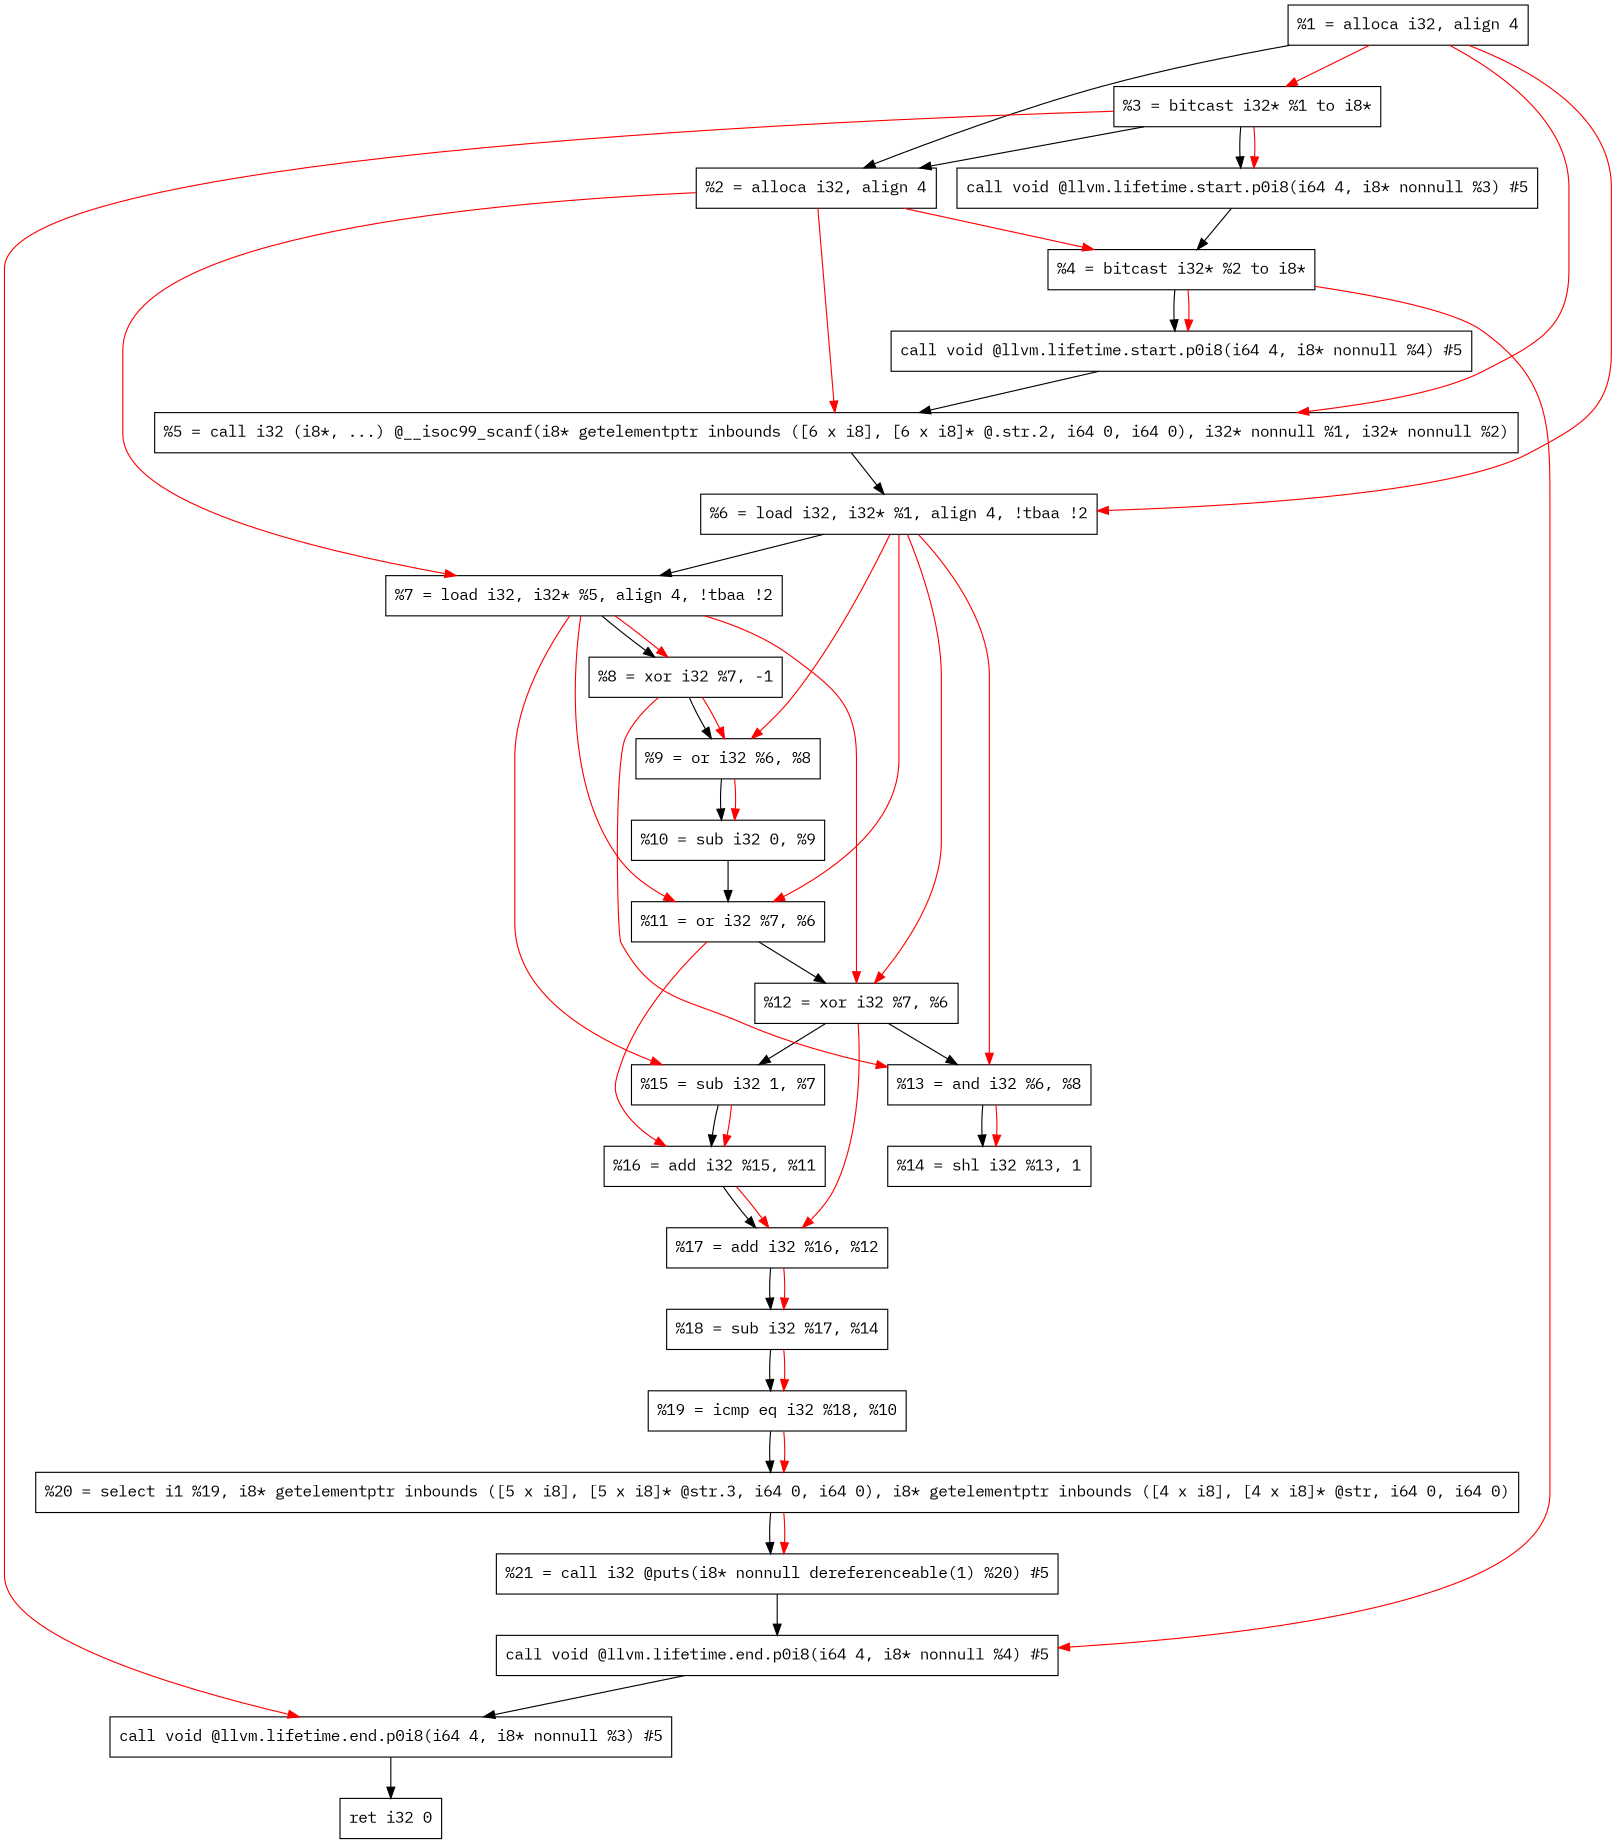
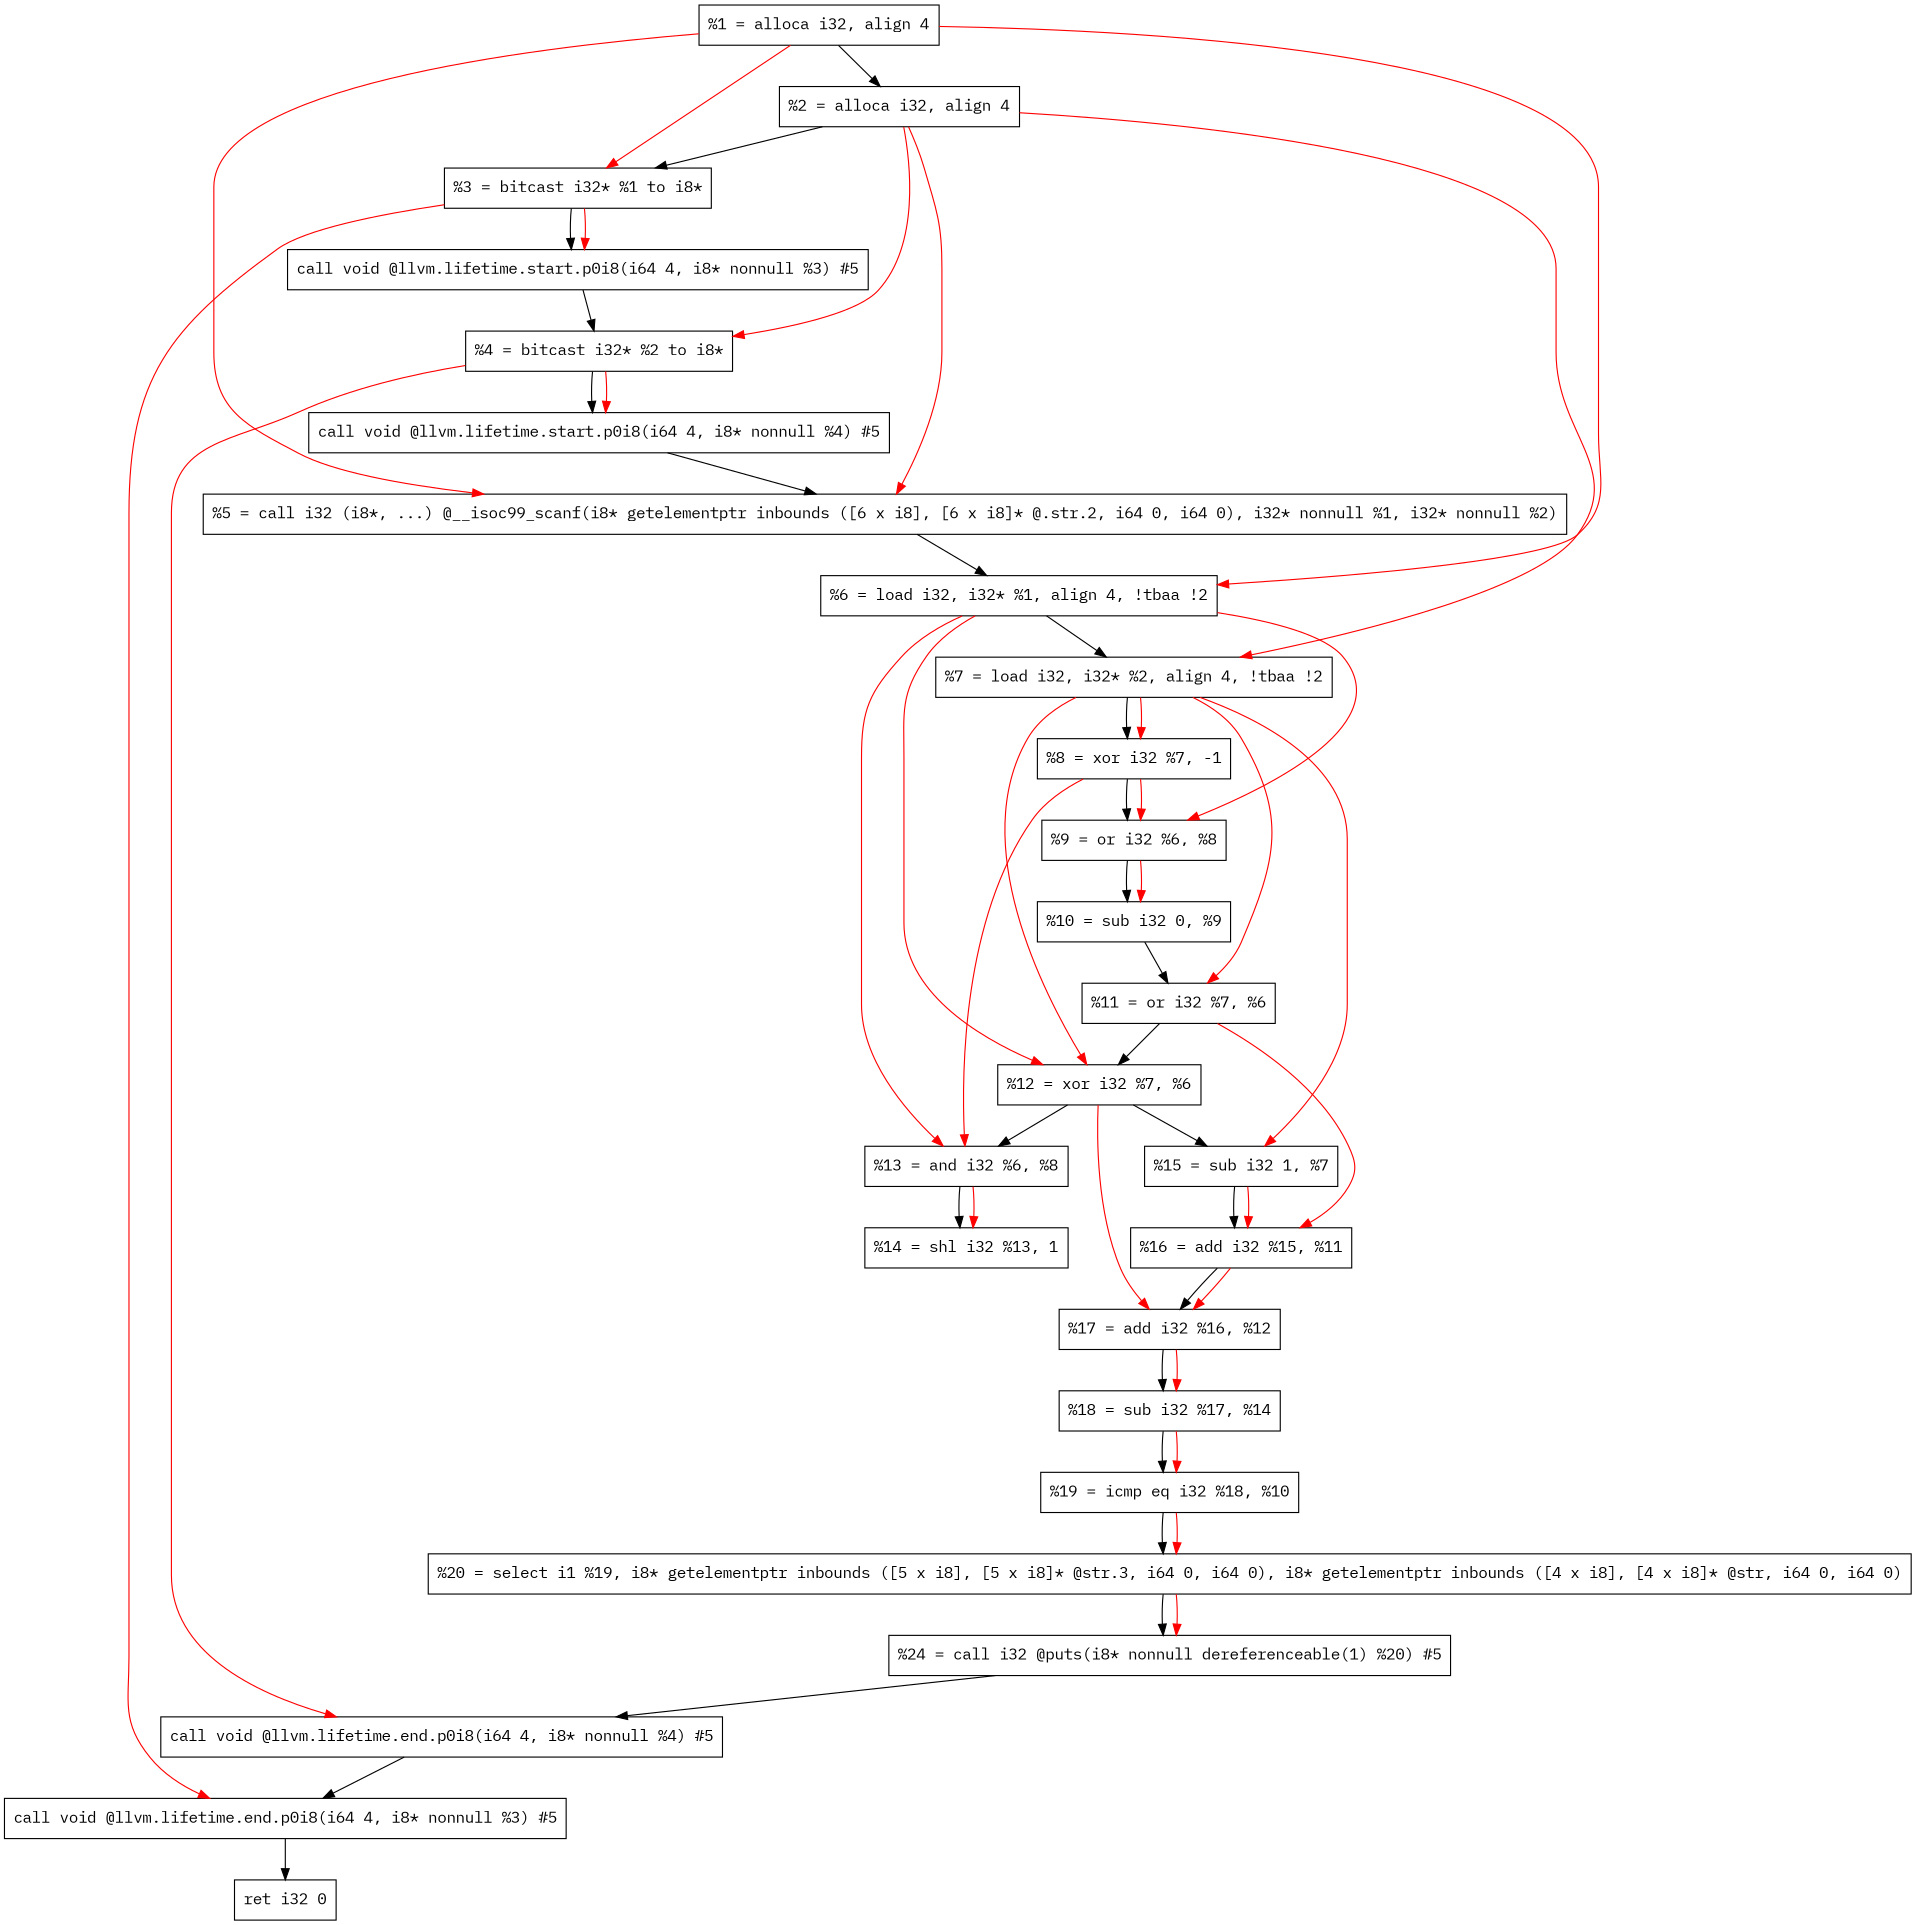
(1038, 146) -> (744, 146)
(584, 596) -> (1134, 677)
(899, 741) -> none
(777, 1574) -> (1170, 1655)
